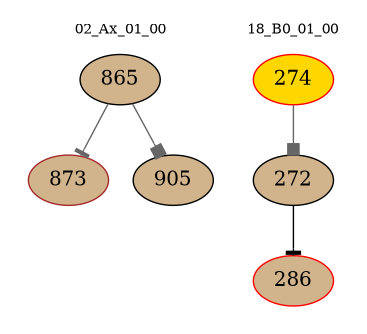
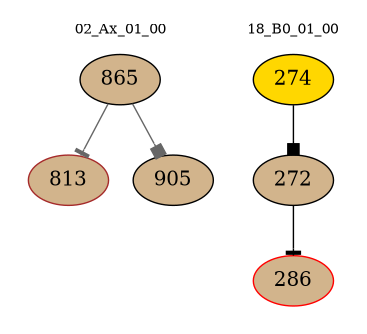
(293, 80) -> (293, 80)
(293, 123) -> (293, 123)
(68, 180) -> (68, 180)
